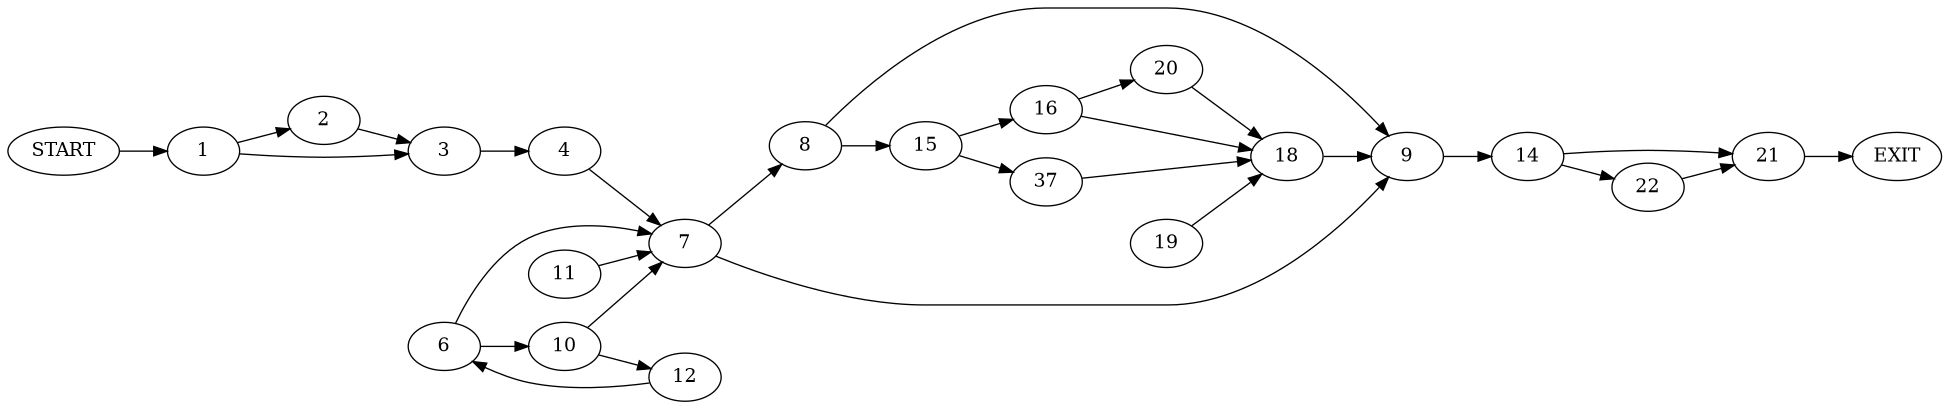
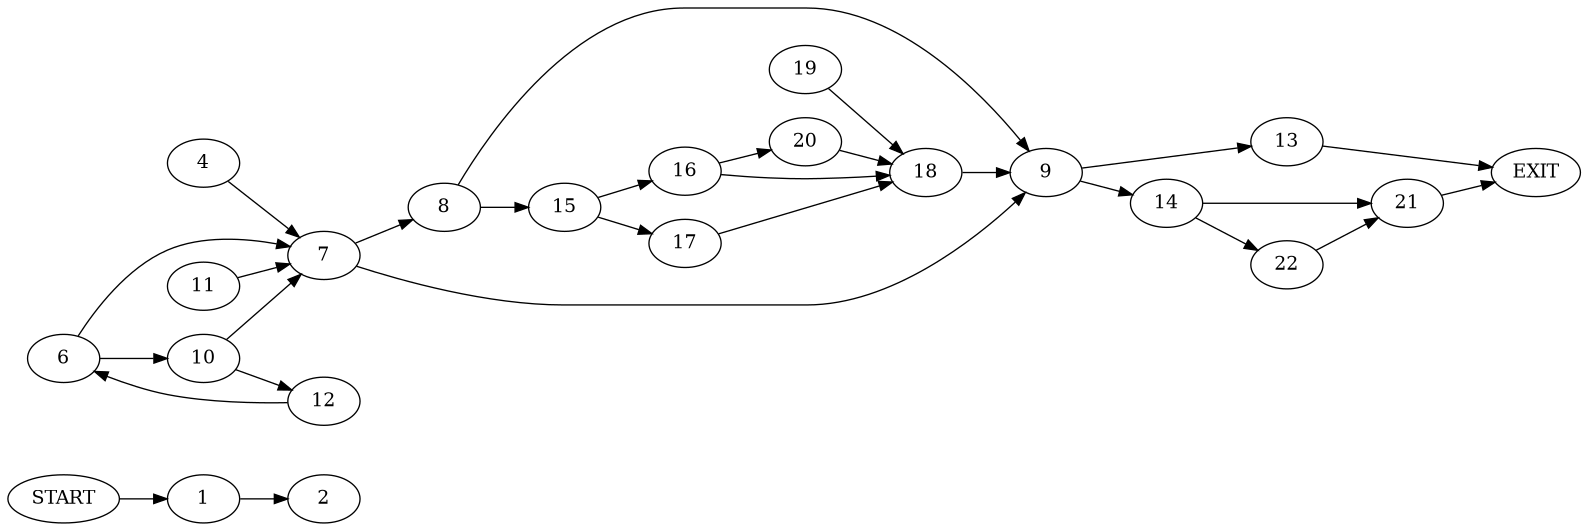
none -> (1287, 142)
(444, 151) -> none
(1046, 182) -> (685, 243)
